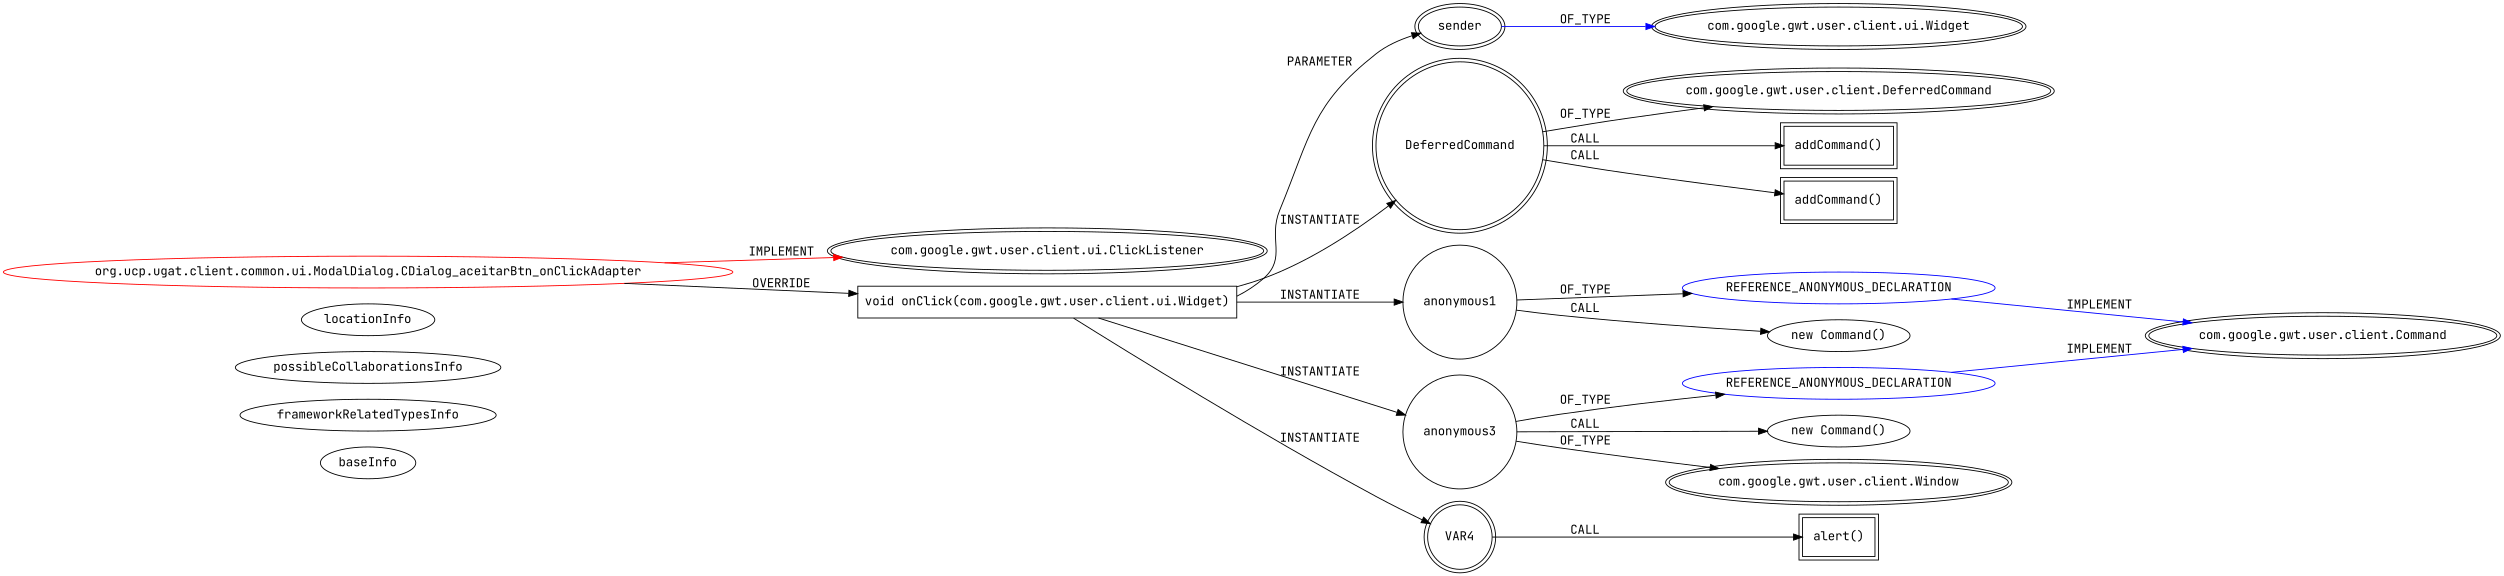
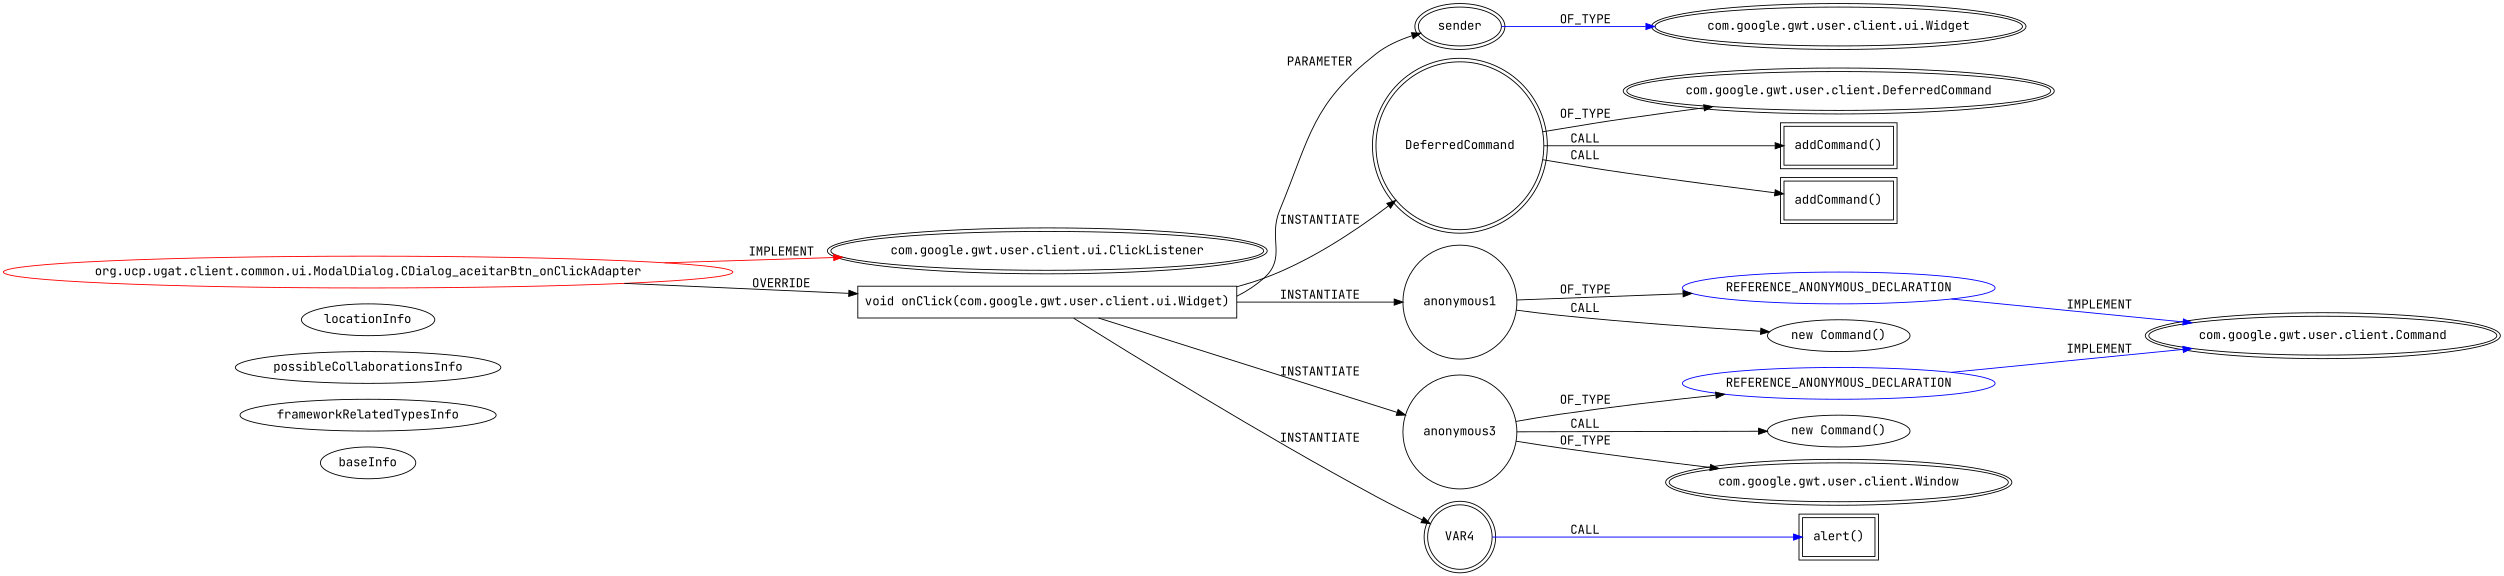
(1643, 537) -> (1643, 537)
